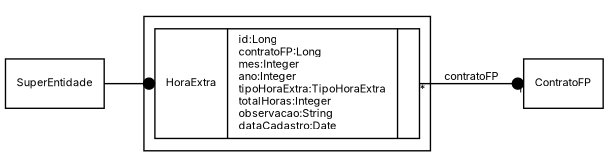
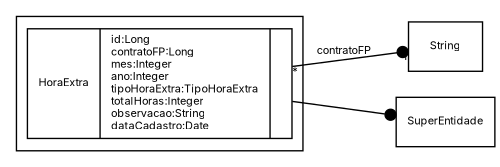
(124, 84) -> (339, 108)
(563, 84) -> (446, 47)
